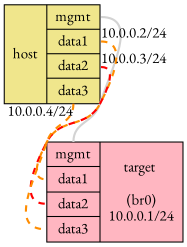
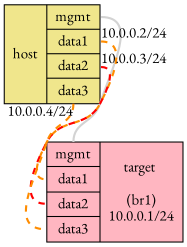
(141, 200) -> (141, 200)
